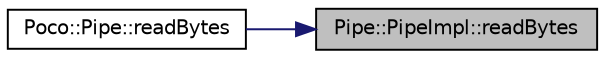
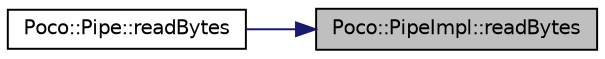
(457, 29) -> (457, 29)
